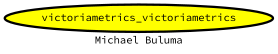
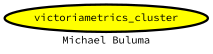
(139, 18) -> (106, 18)
